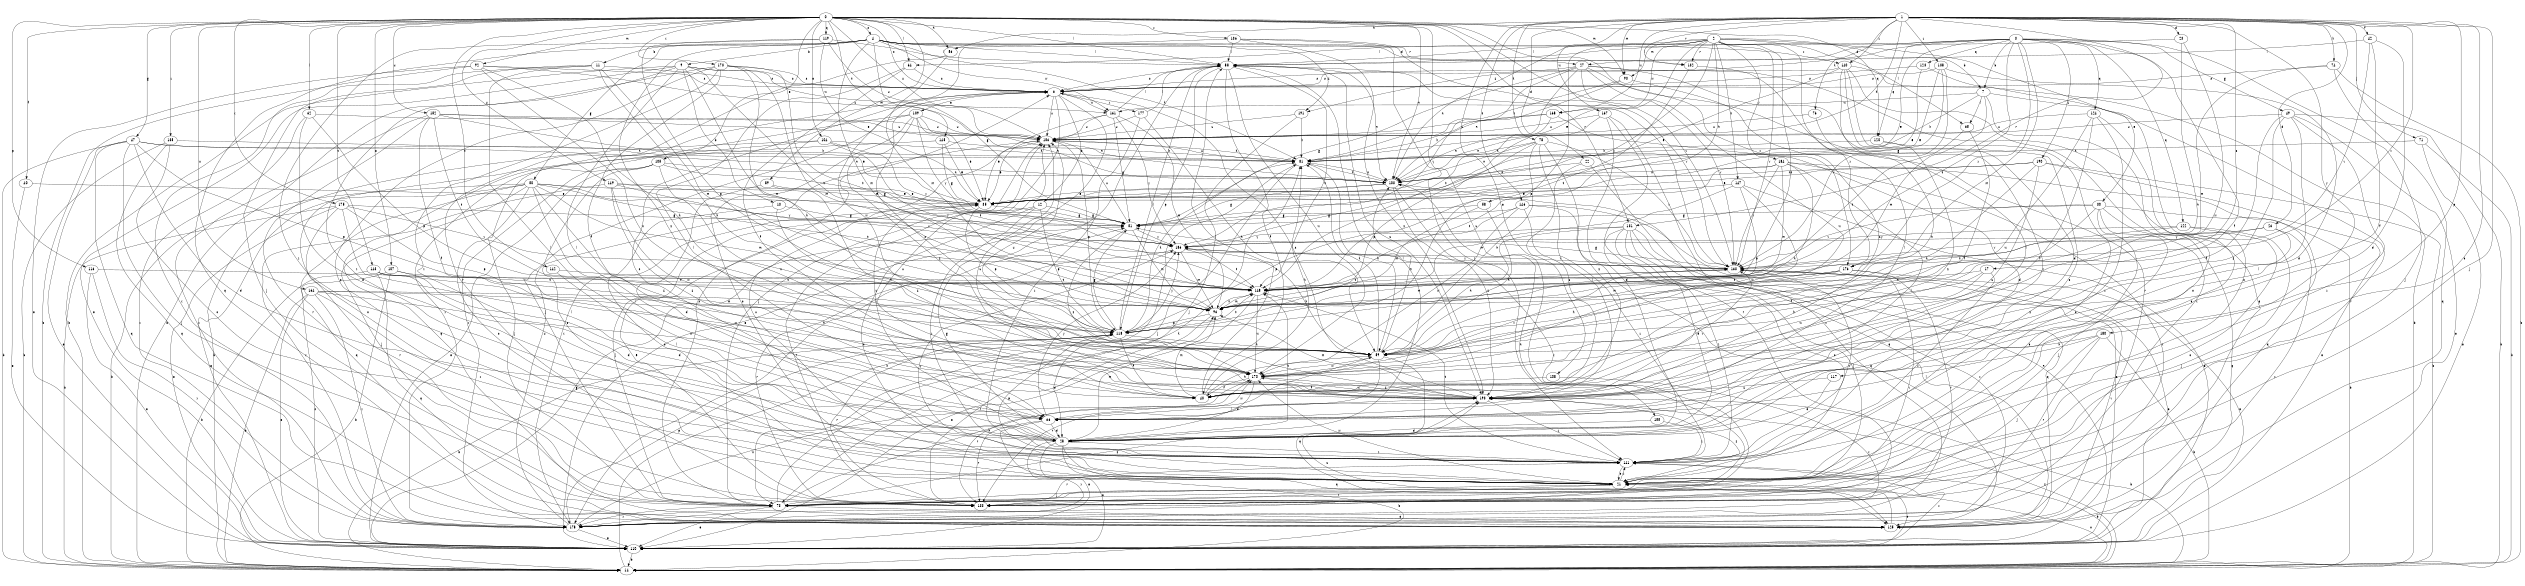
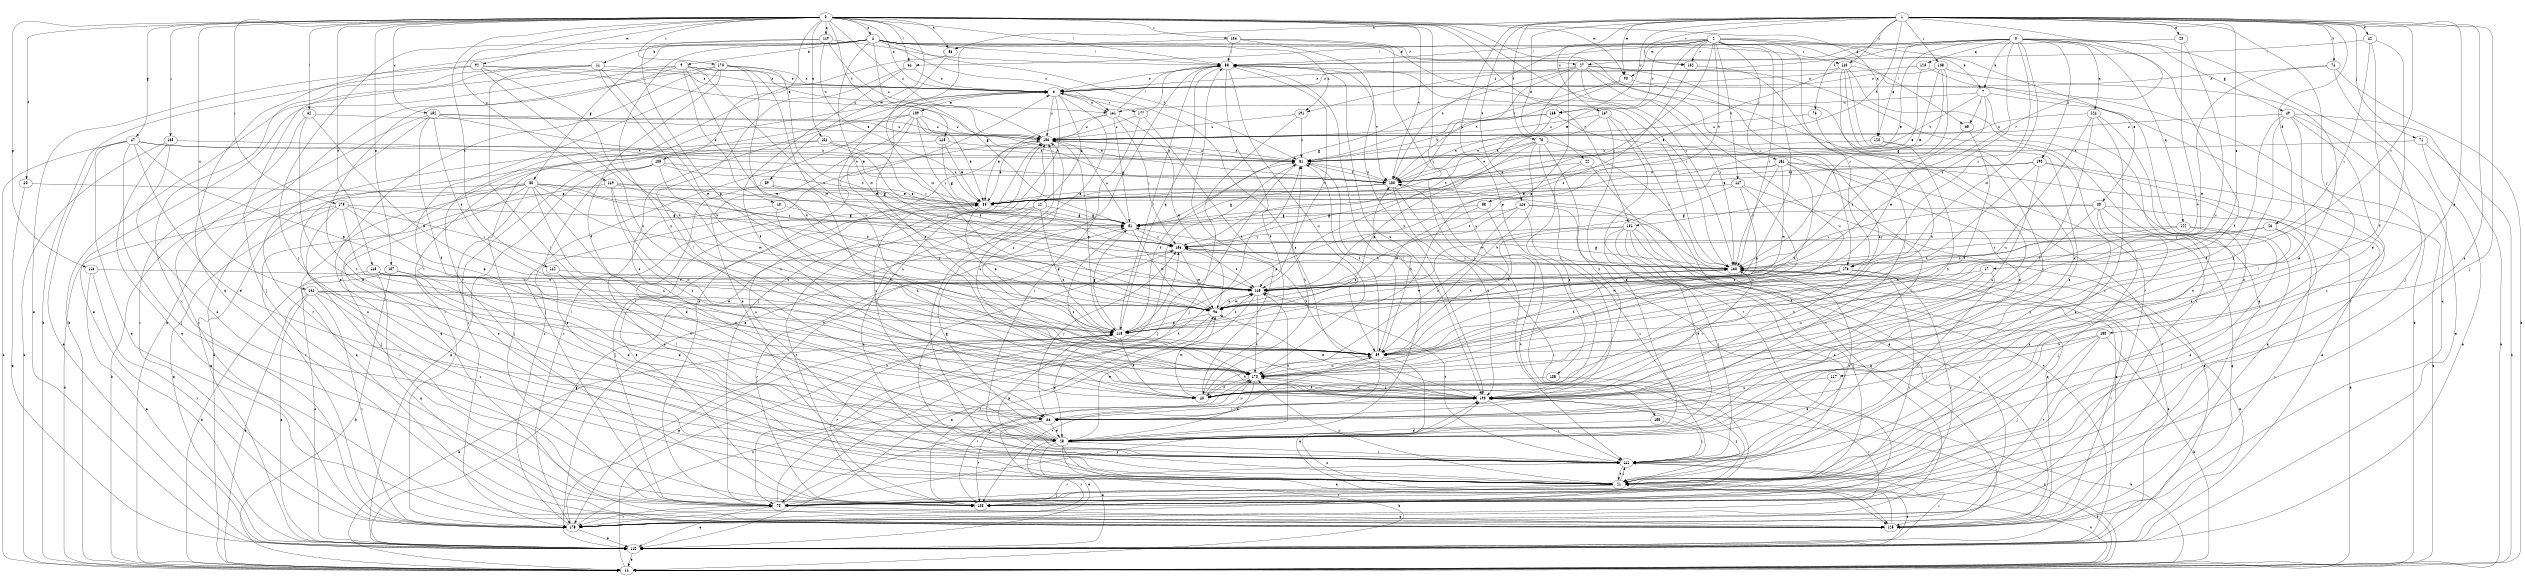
(659, 310) -> none
